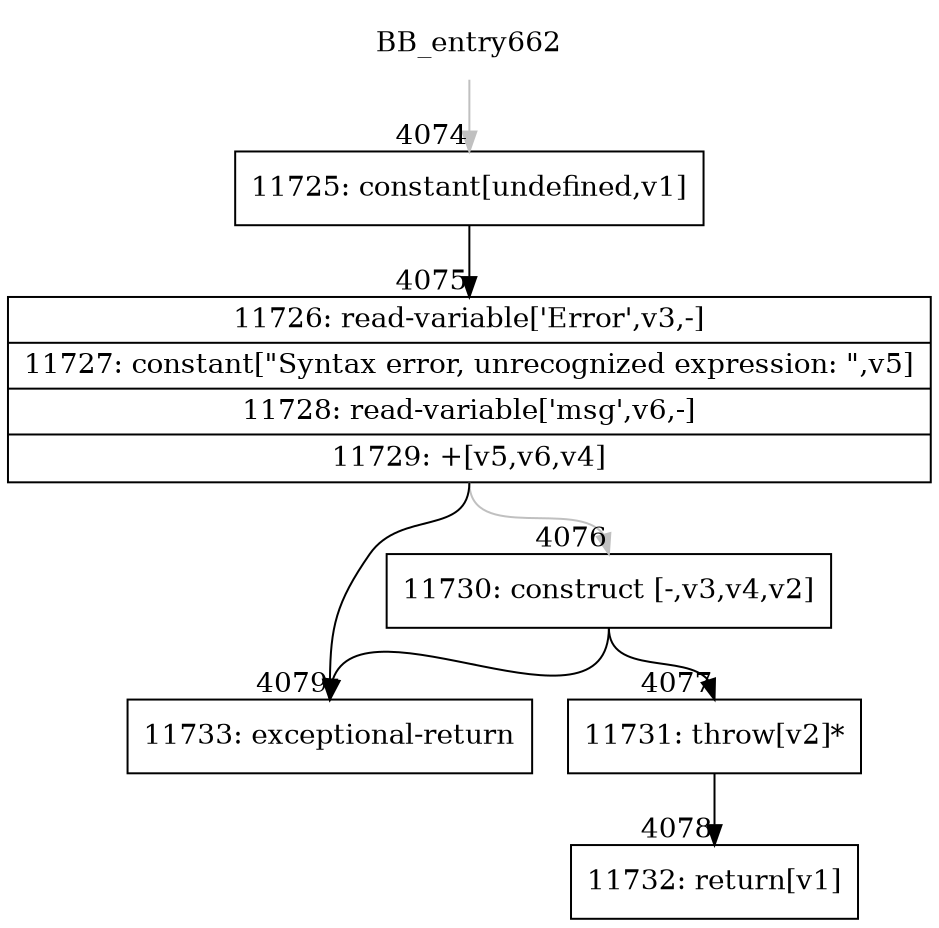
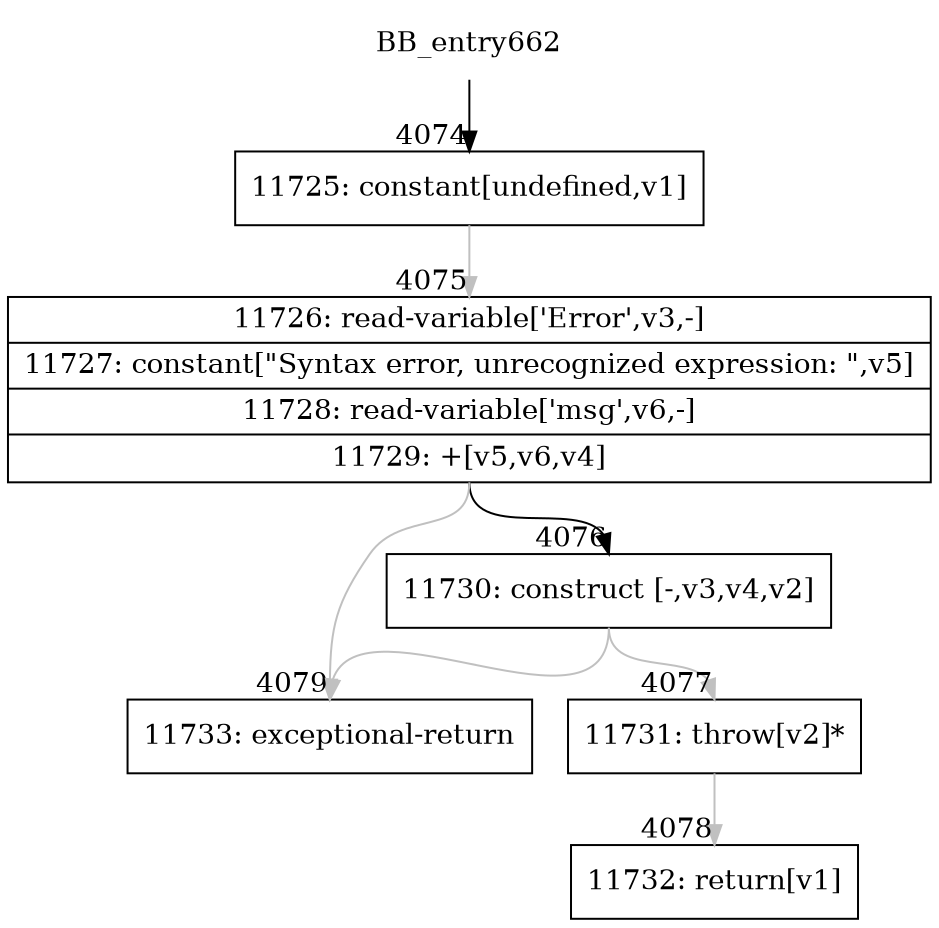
(469, 106) -> (469, 106)
(469, 251) -> (469, 251)
(529, 518) -> (529, 518)
(369, 555) -> (369, 555)
(651, 662) -> (651, 662)
(479, 666) -> (479, 666)
(715, 799) -> (715, 799)
